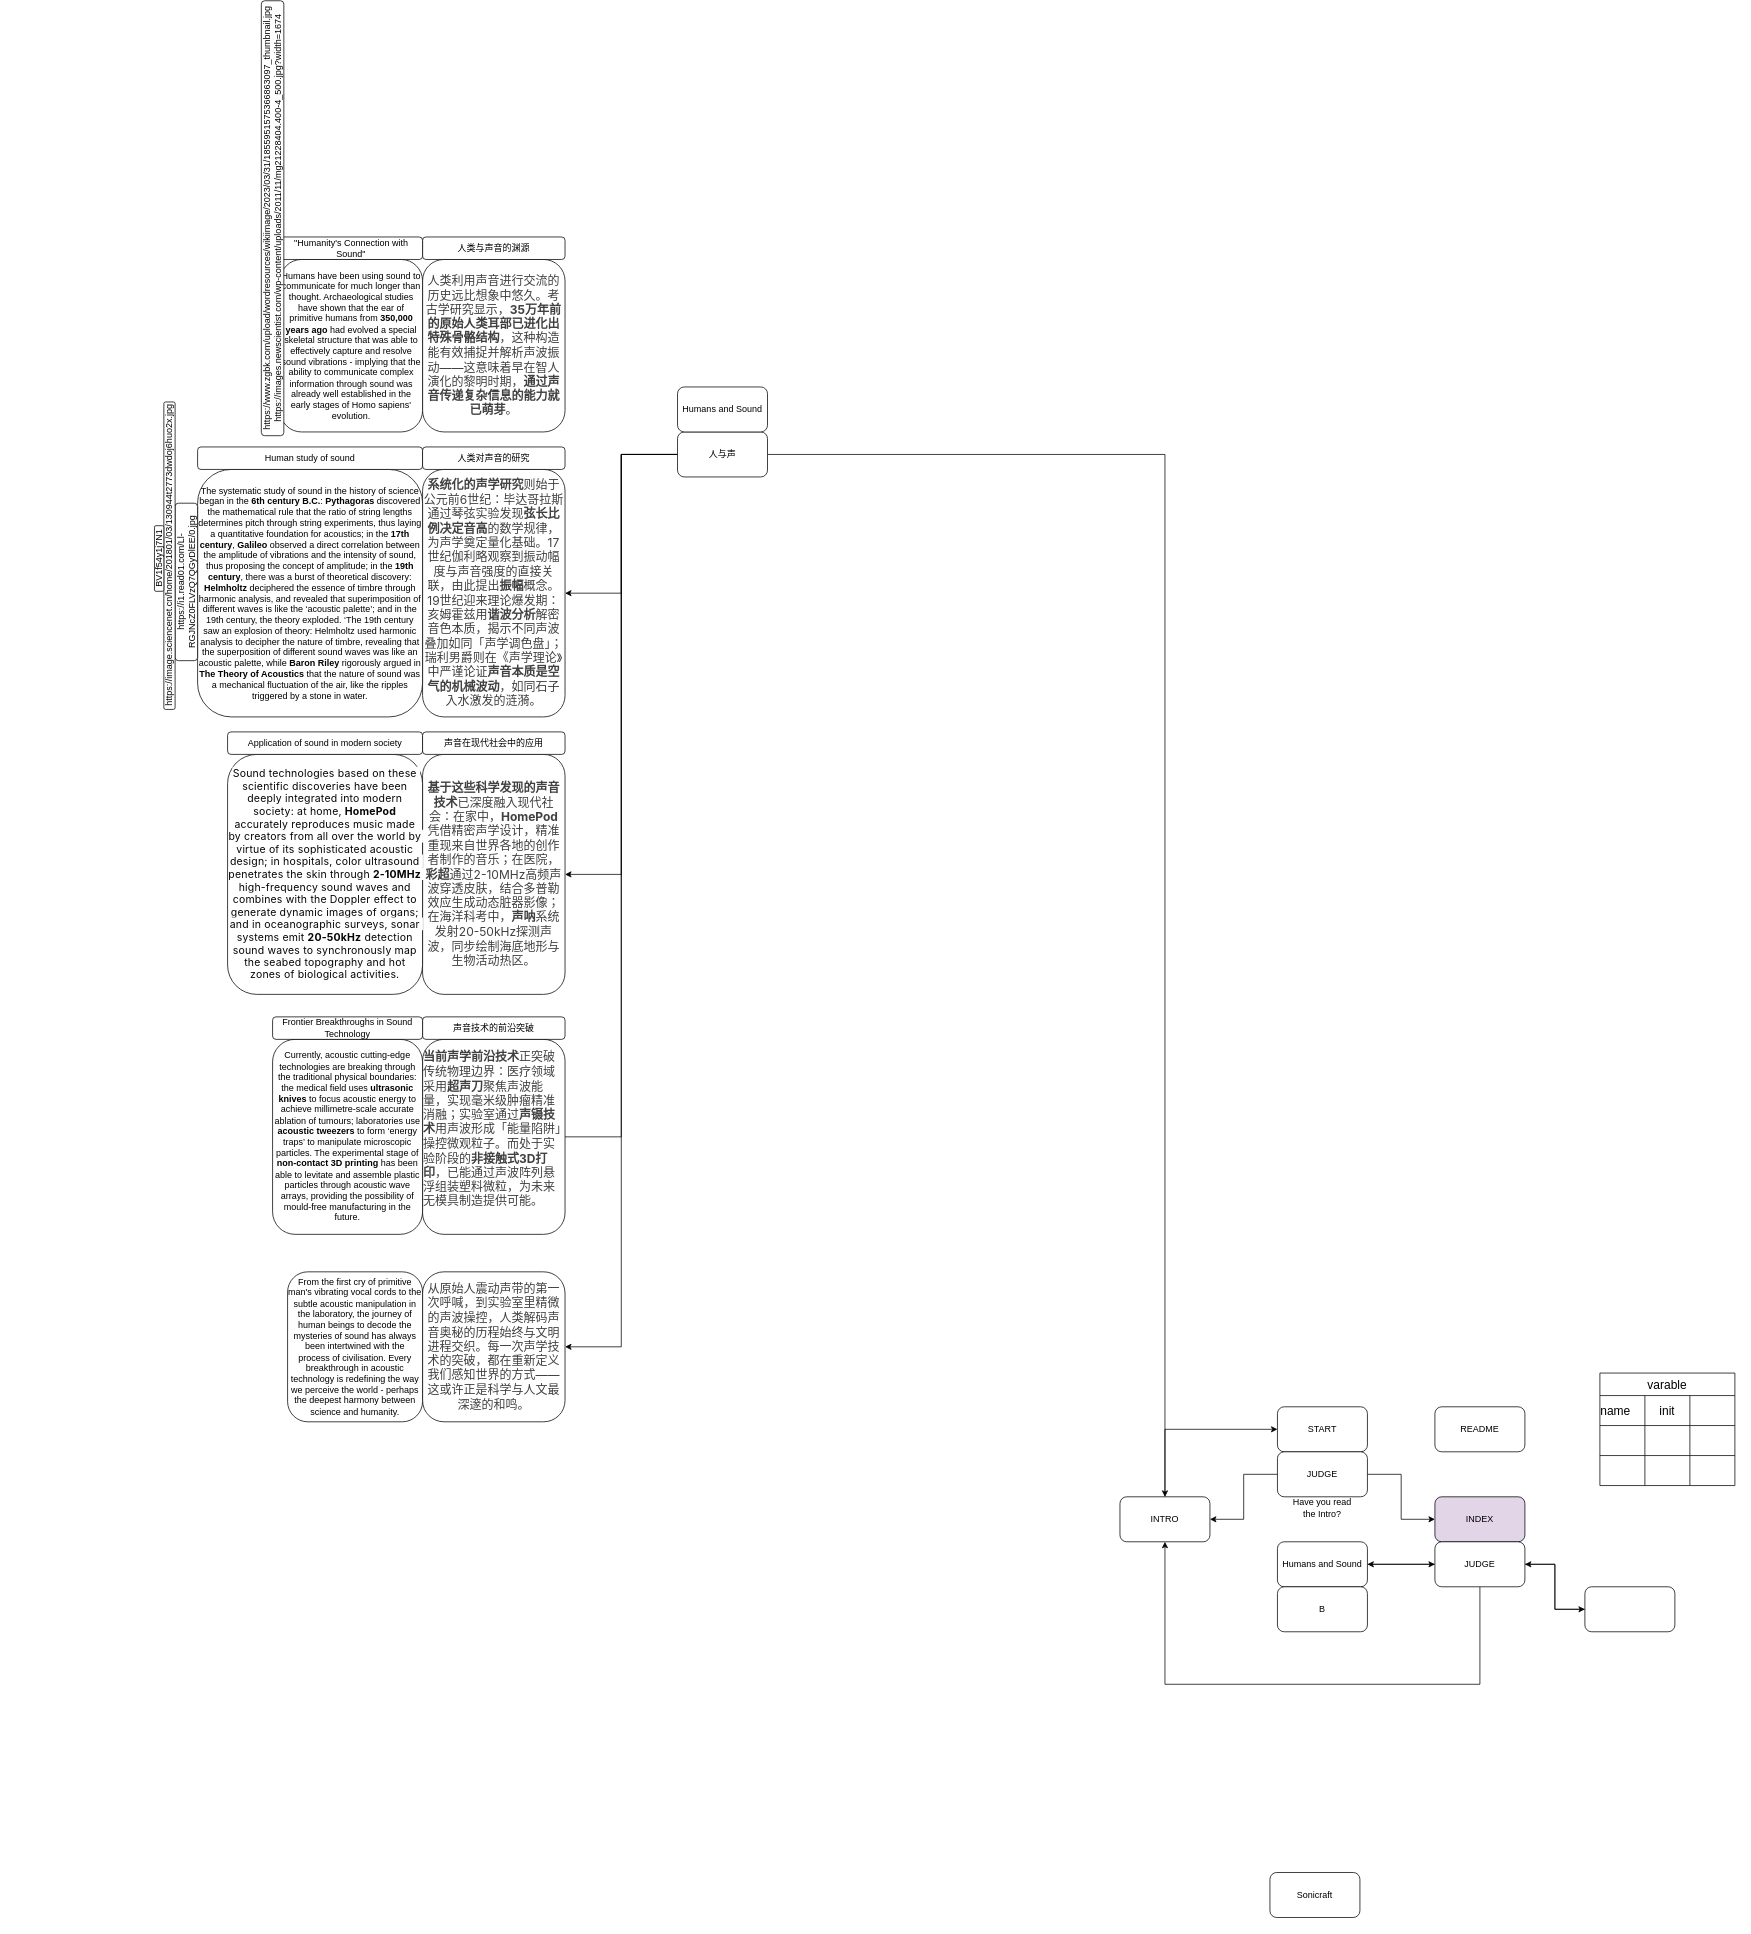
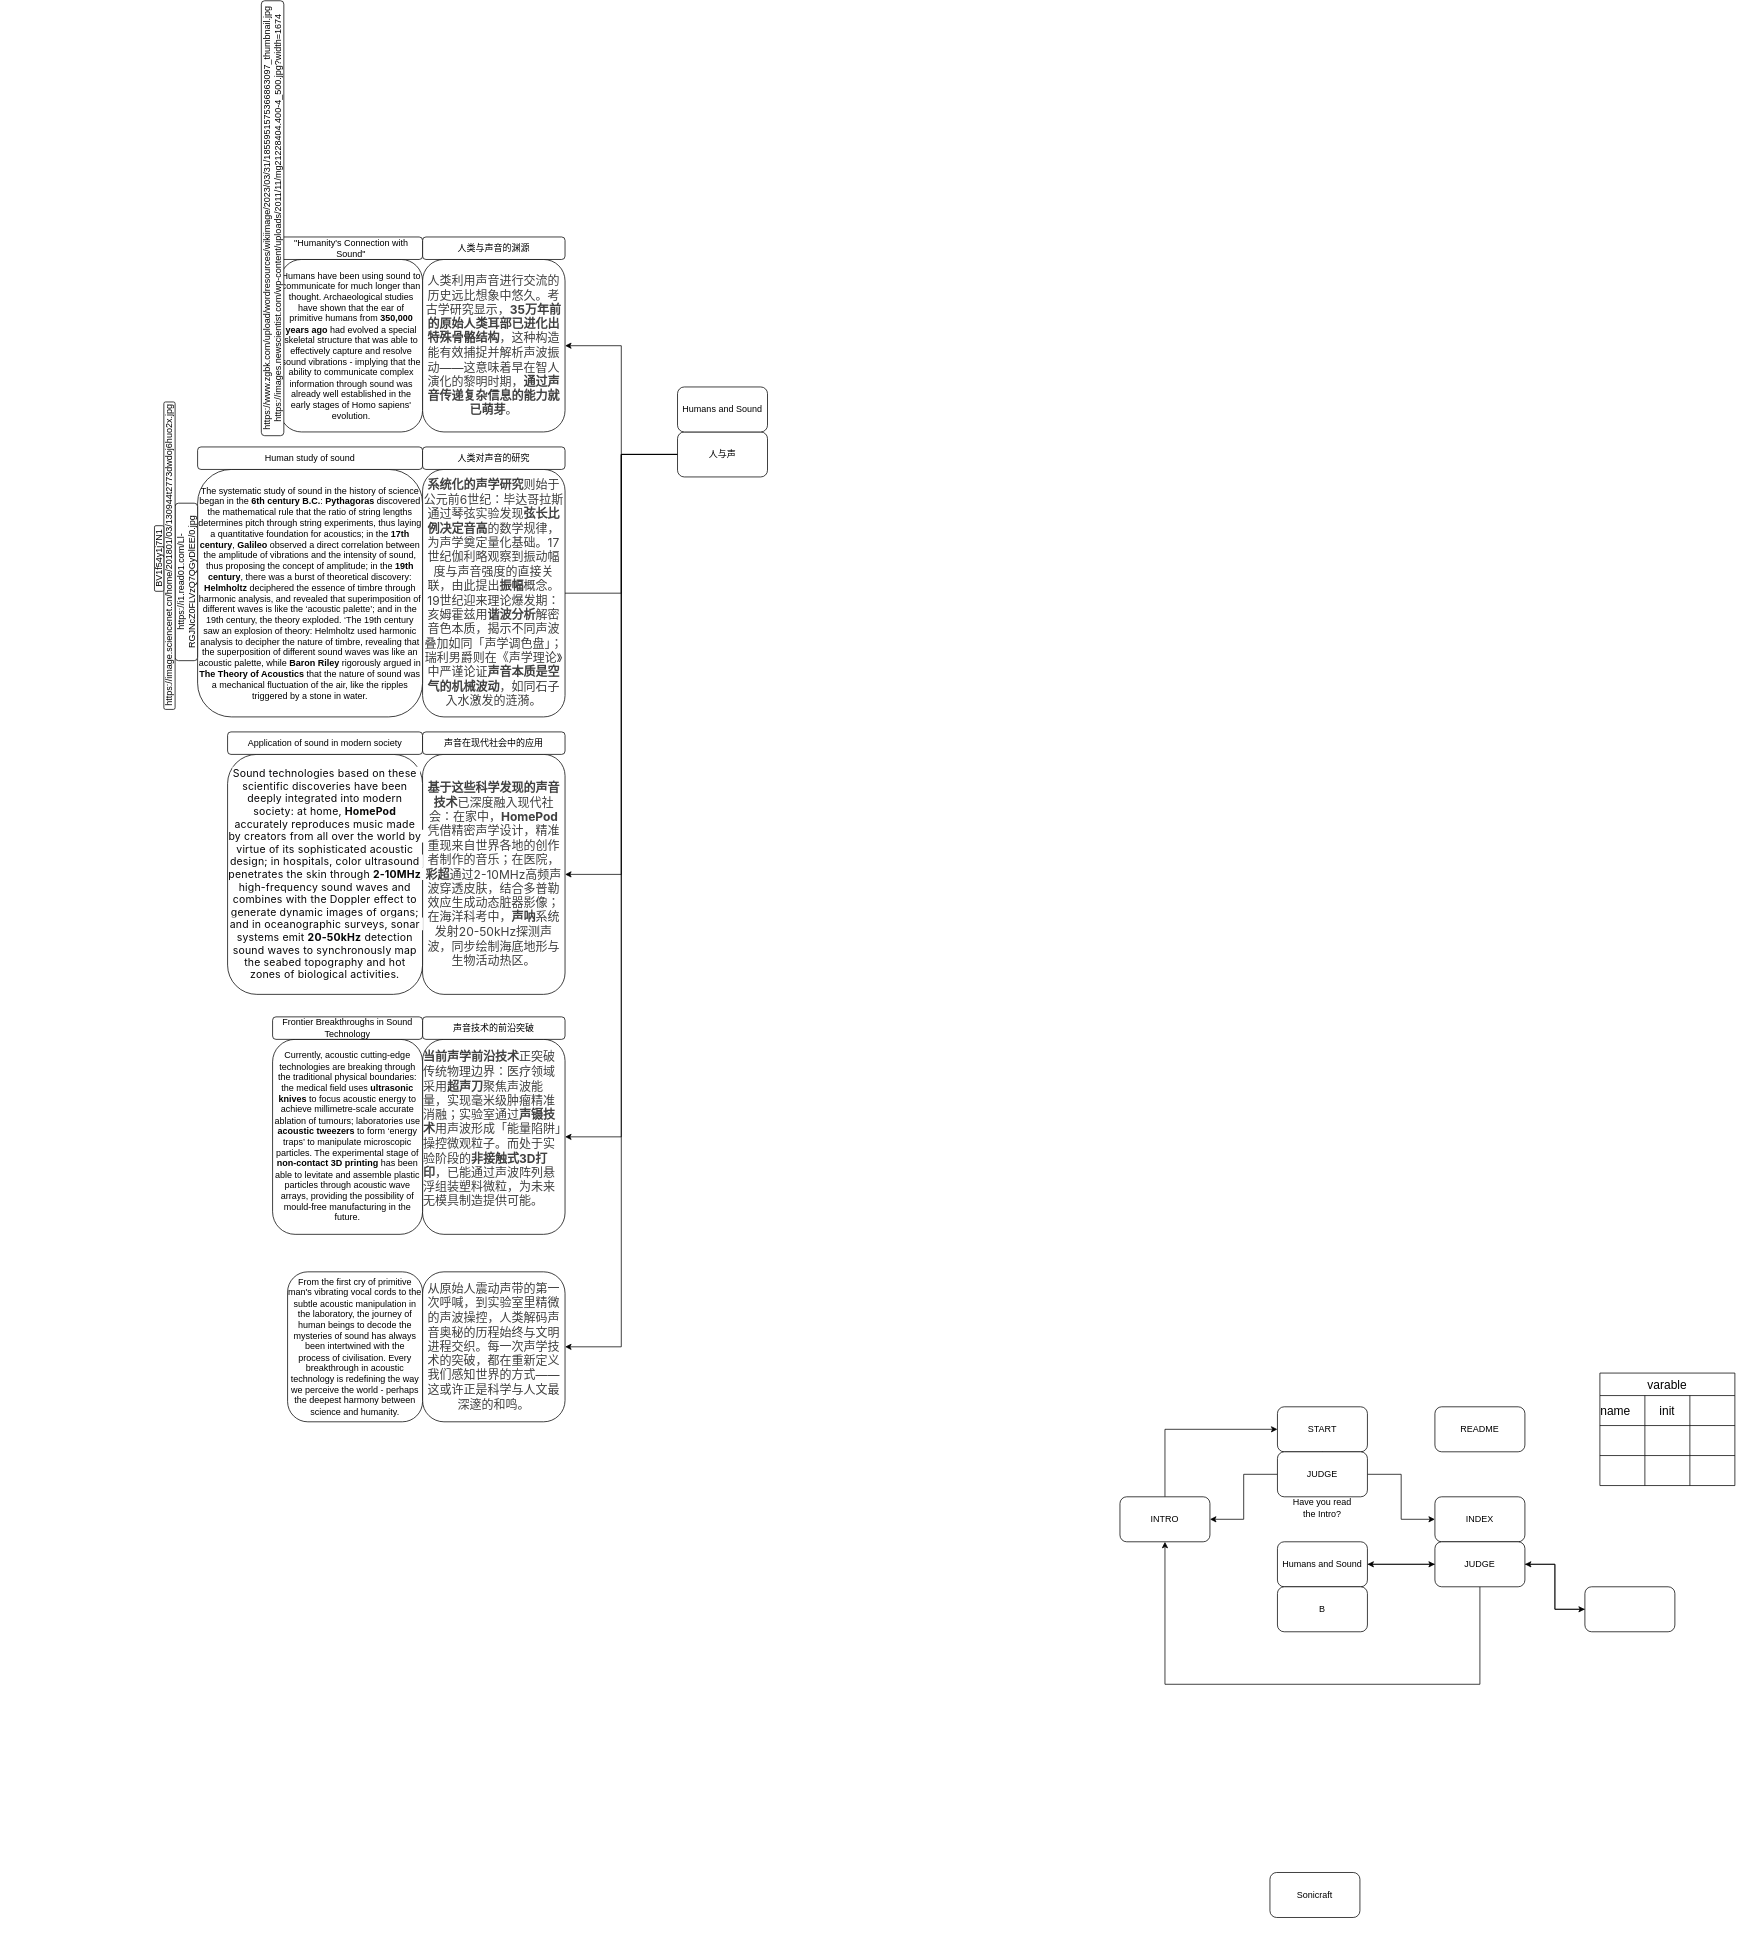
(571, 593) -> (569, 593)
(1165, 741) -> (621, 374)
(569, 1137) -> (571, 1137)
(1480, 1519) -> (1480, 1519)
